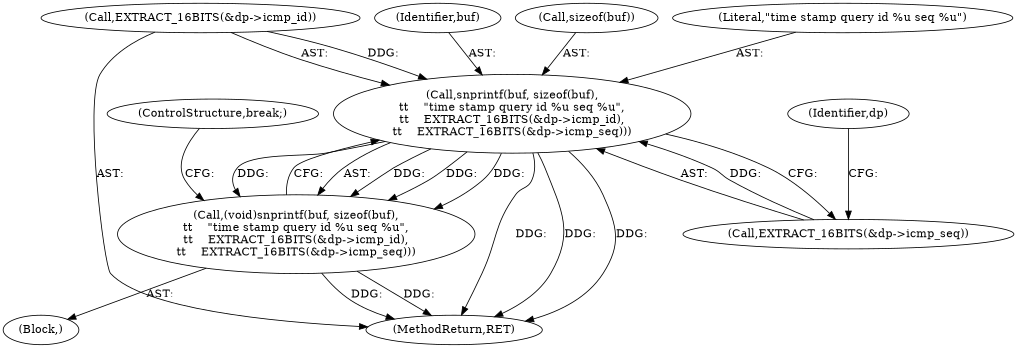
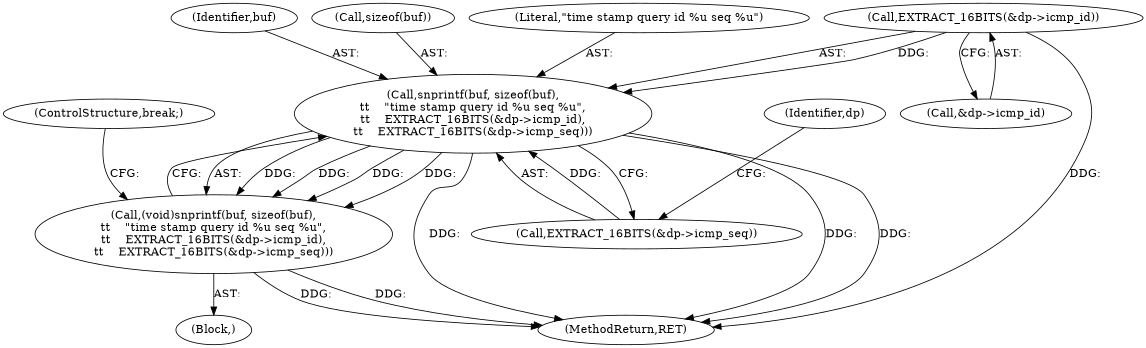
none -> (986, 114)
(112, 174) -> (1087, 174)
